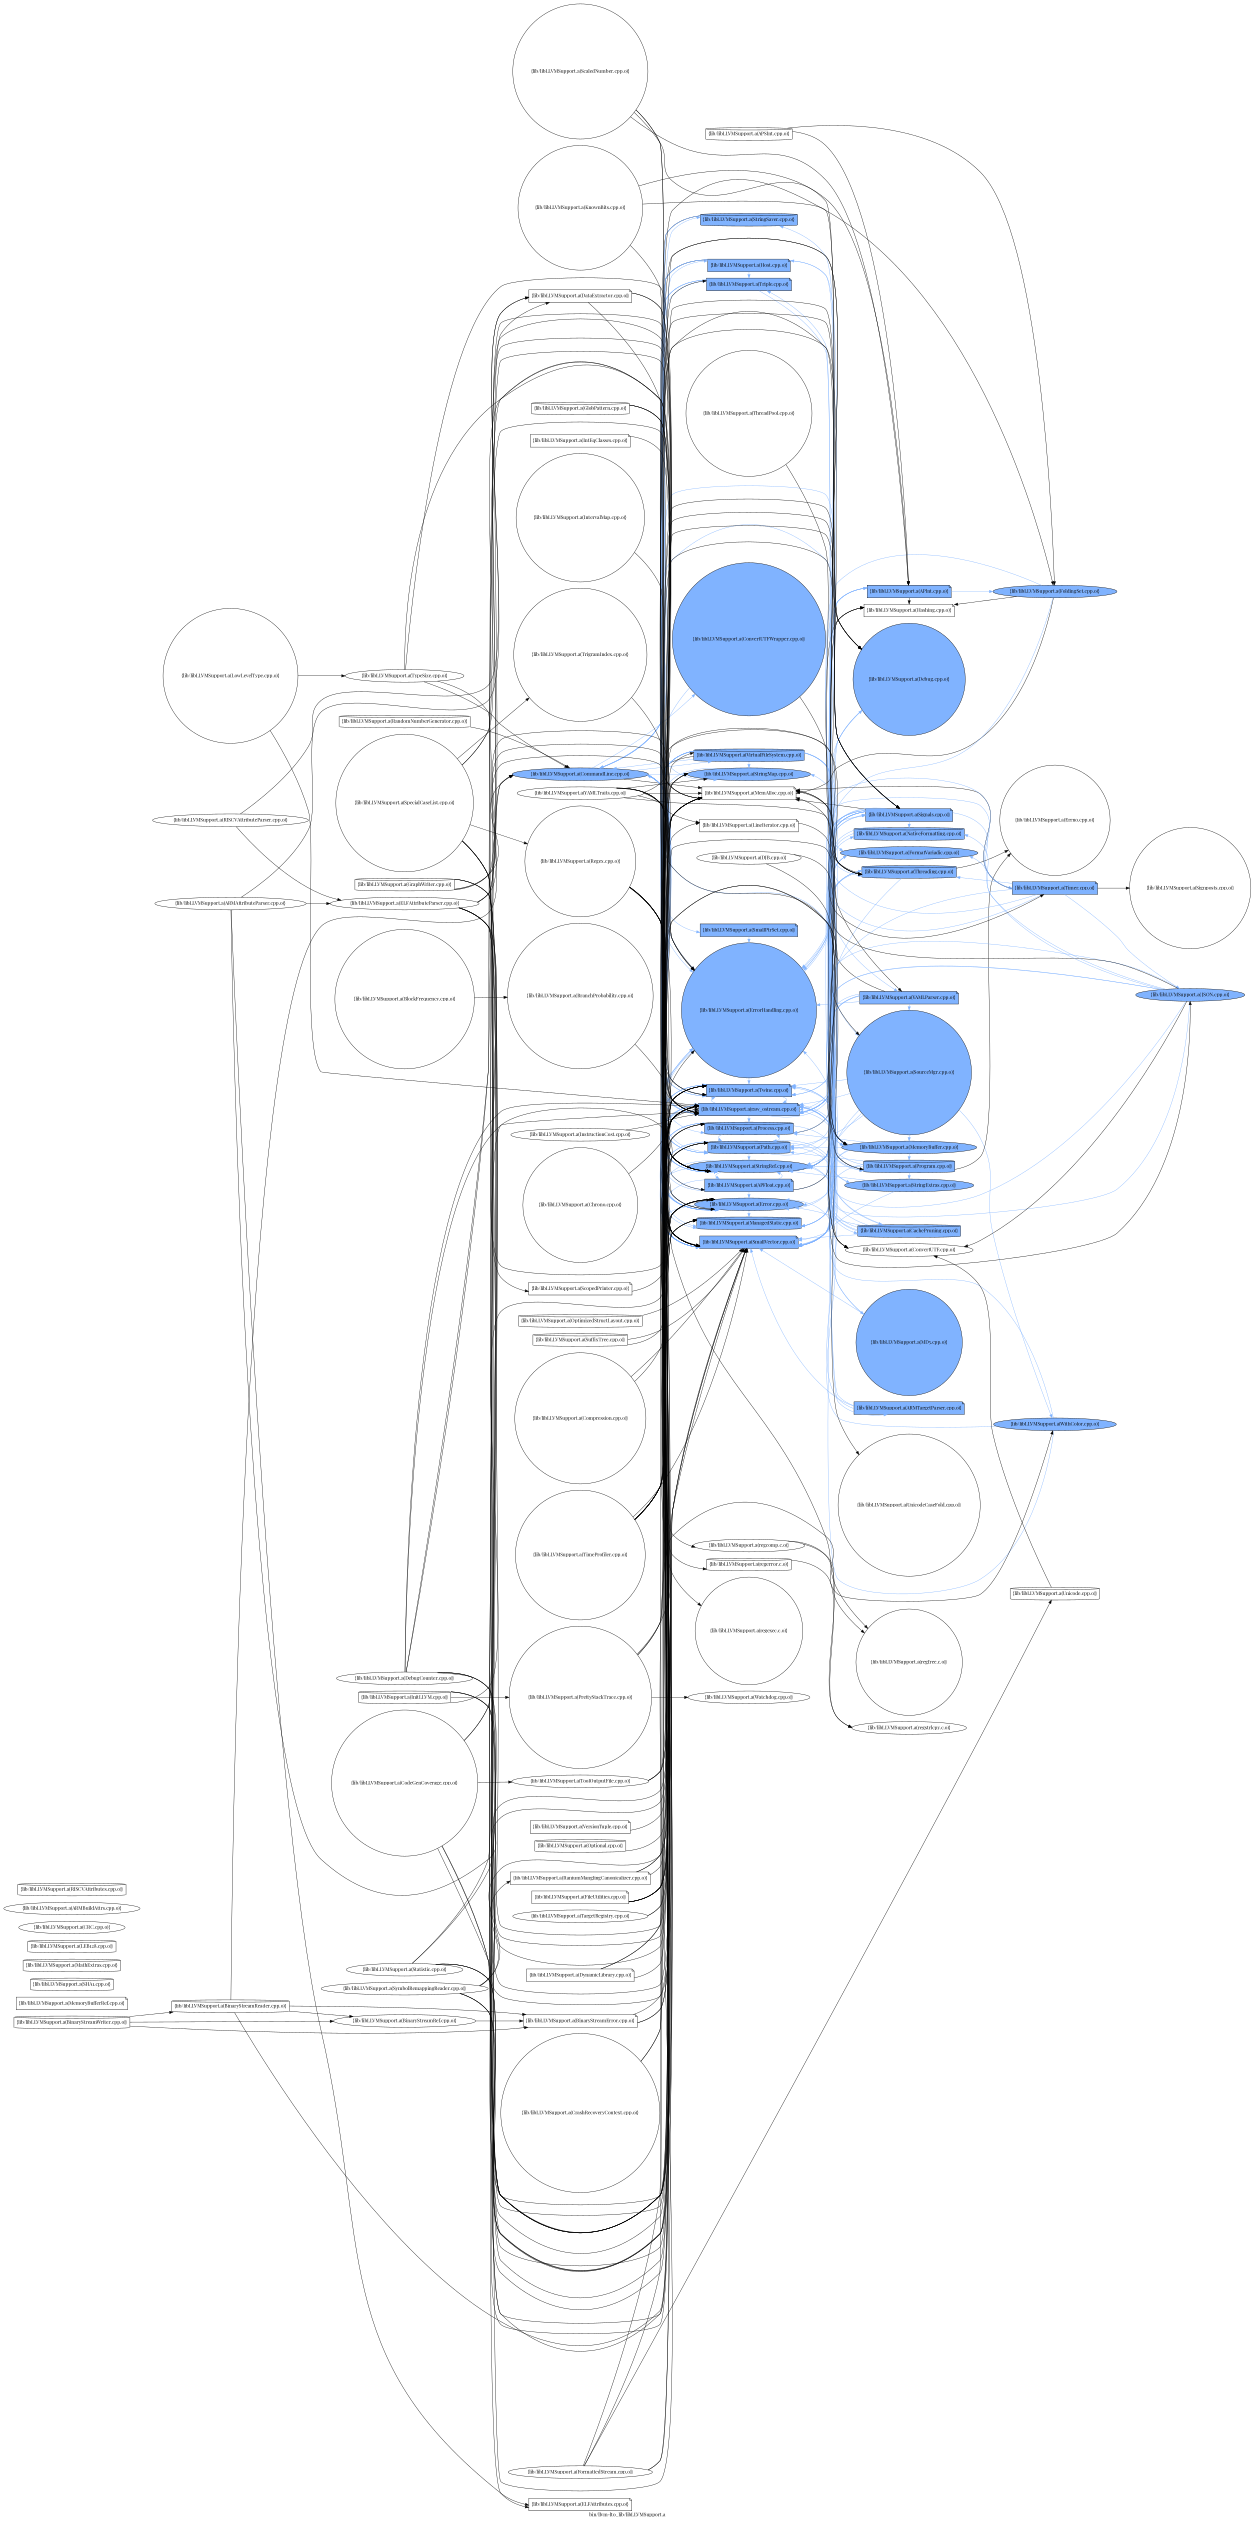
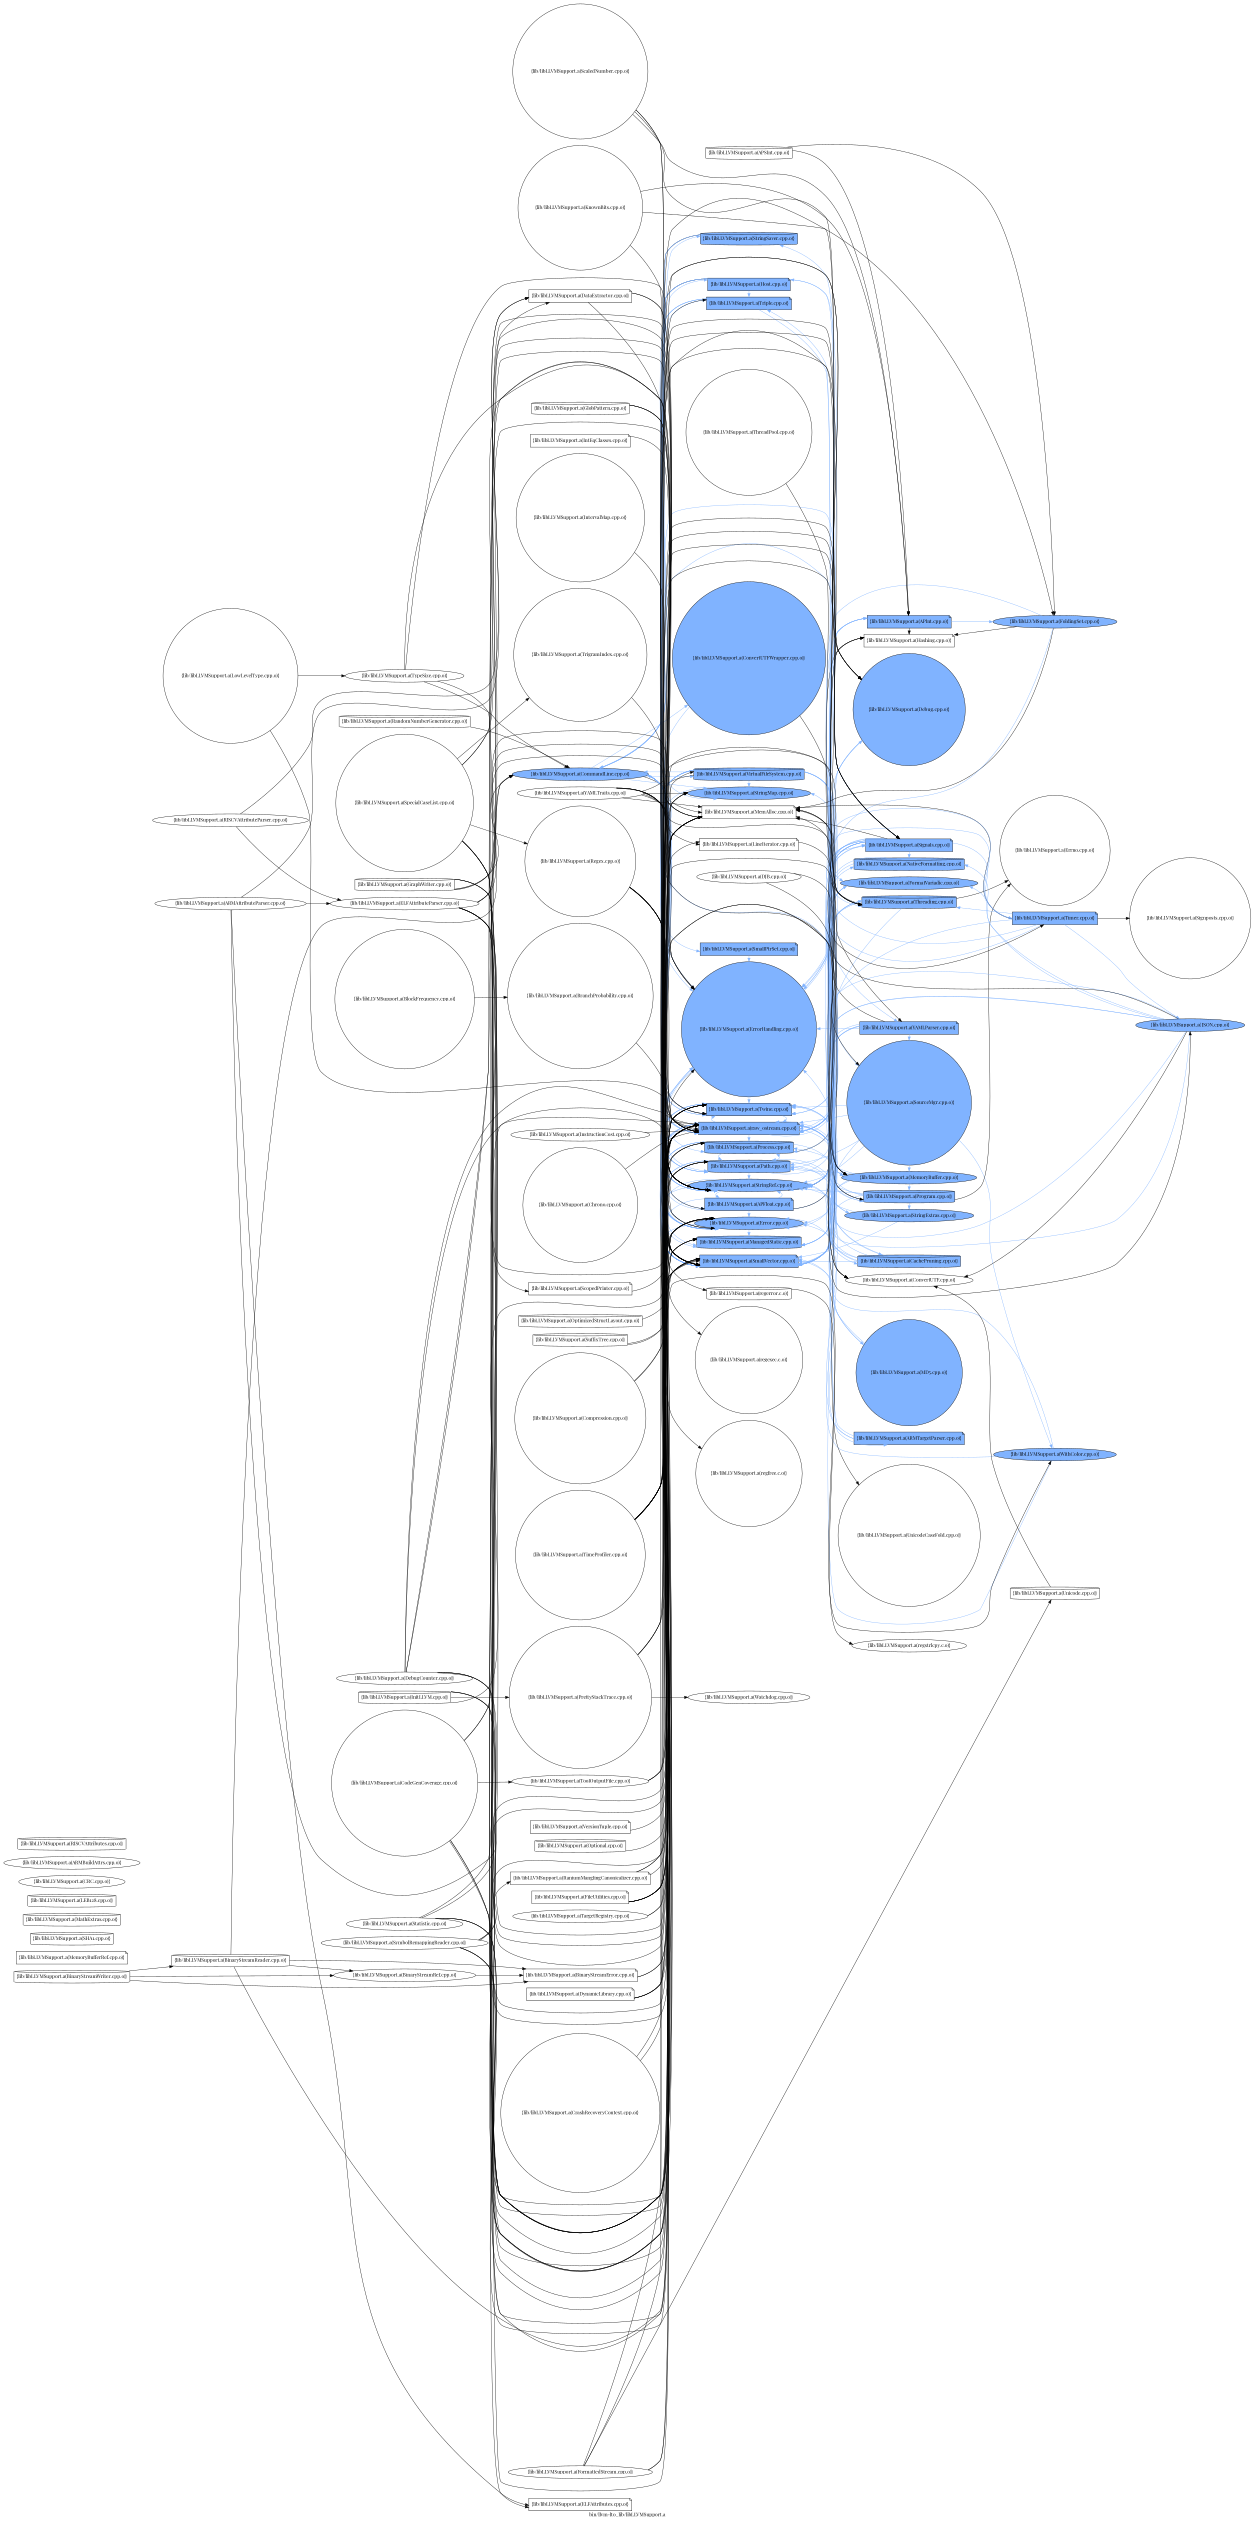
(749, 1546) -> none
(666, 1622) -> (666, 1621)
